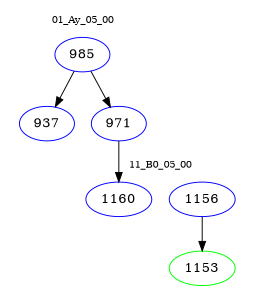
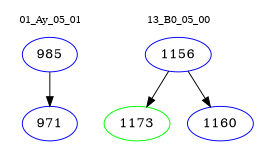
(83, 21) -> (50, 21)
(47, 124) -> none
(119, 162) -> (197, 85)
(161, 165) -> (179, 21)
(202, 268) -> (137, 124)
